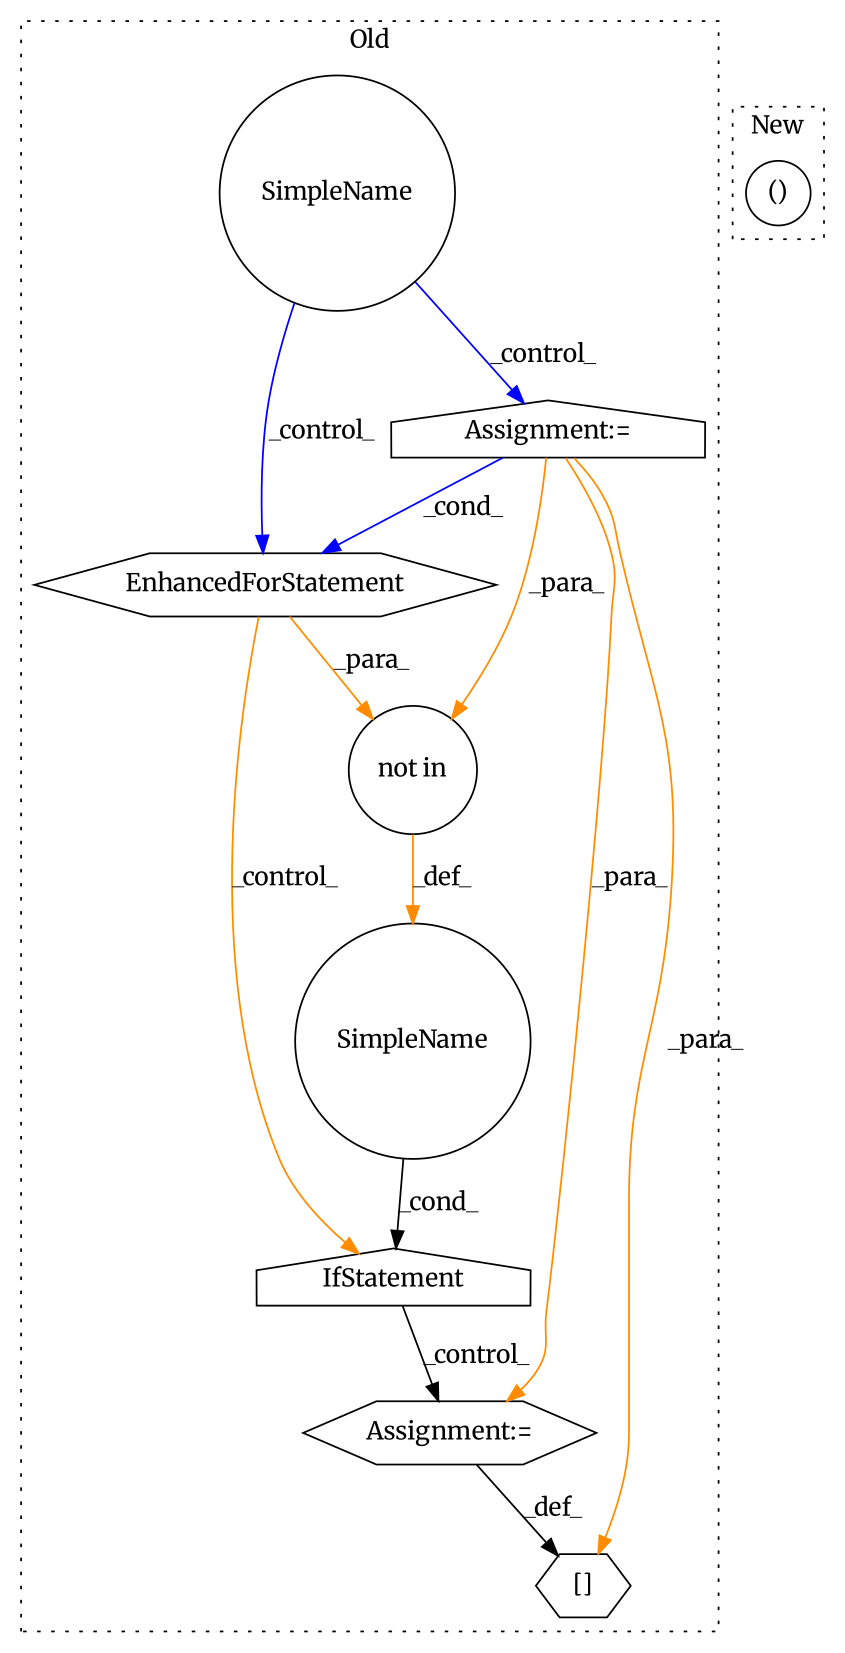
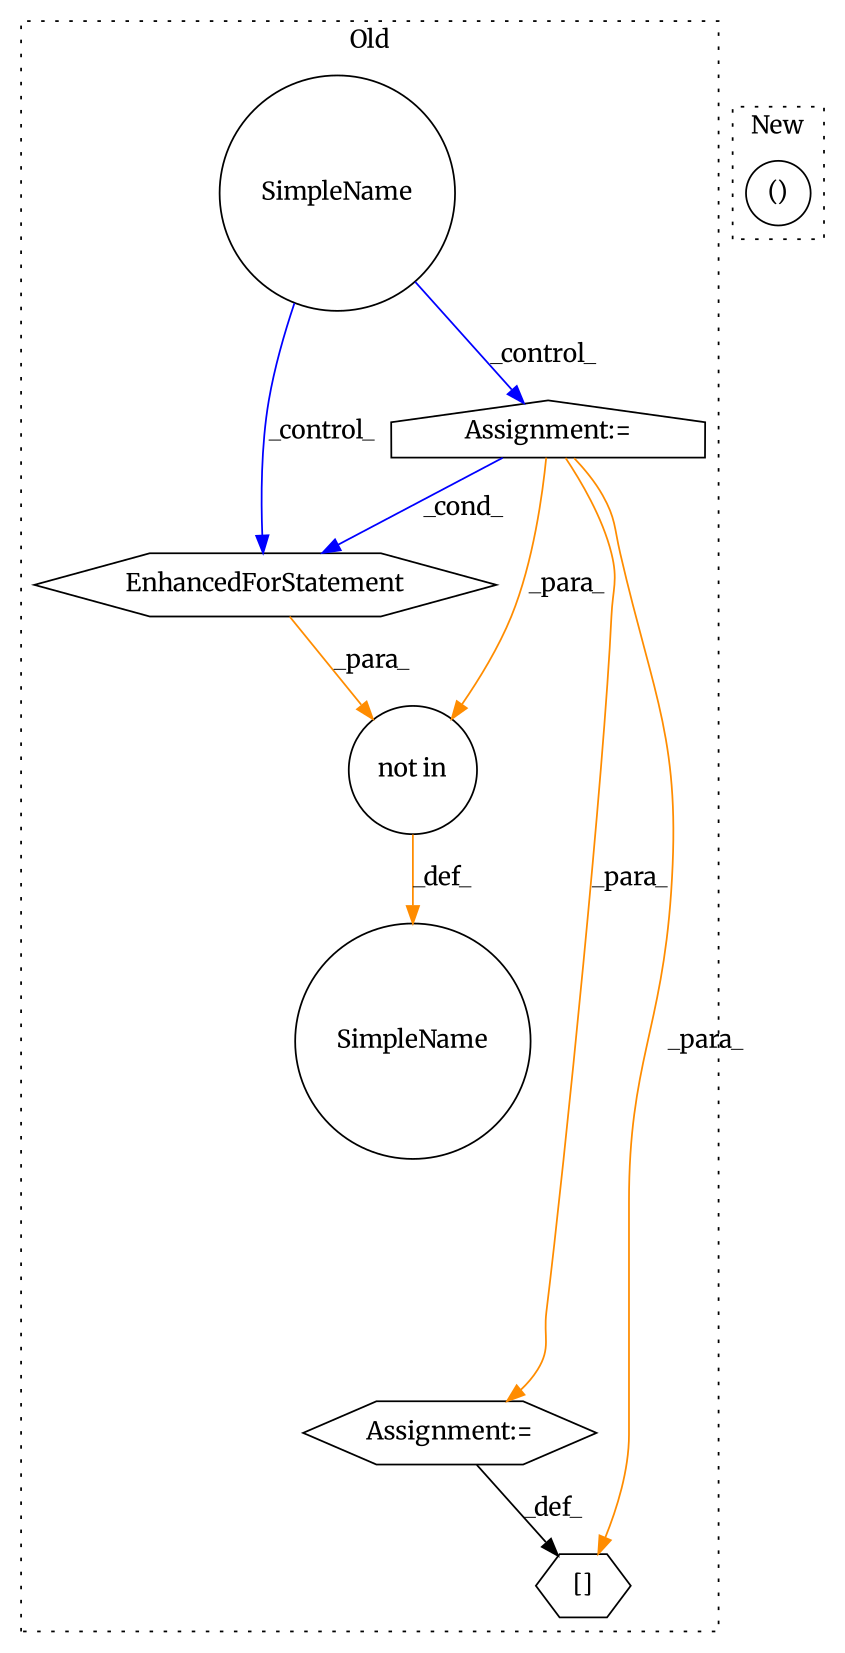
(394, 1280) -> none
